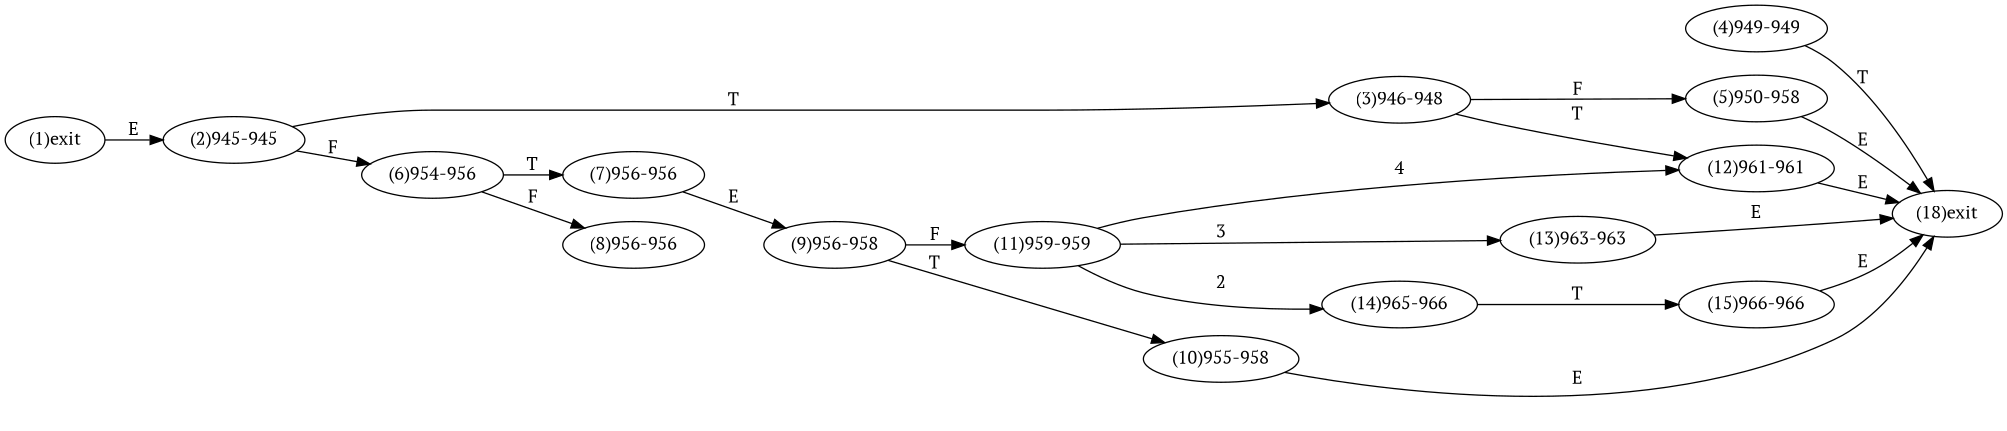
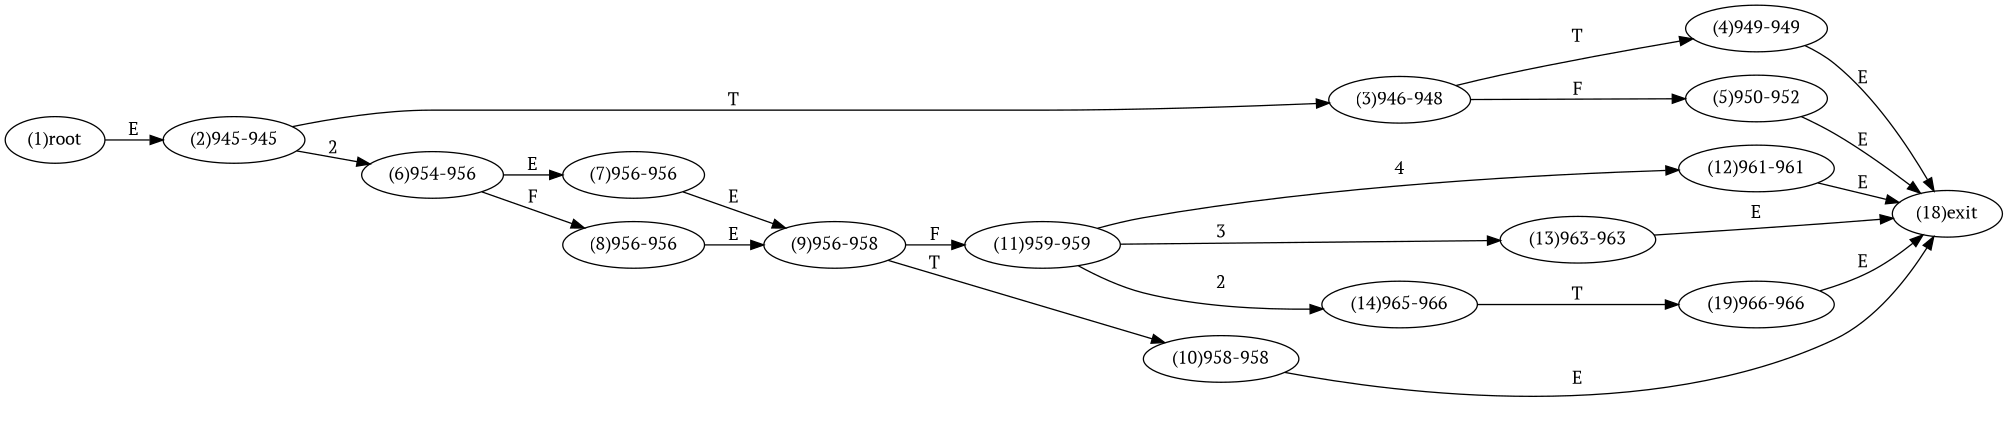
(1863, 78) -> (1863, 78)
(1757, 98) -> (1757, 98)
(1565, 137) -> (1568, 62)
(55, 140) -> (55, 140)
(333, 148) -> (333, 148)
(533, 165) -> (533, 165)
none -> (728, 245)
(1757, 305) -> (1757, 305)
(1221, 359) -> (1221, 359)
